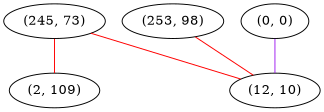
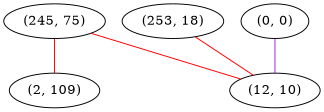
(55, 21) -> (55, 21)
(173, 21) -> (173, 21)
